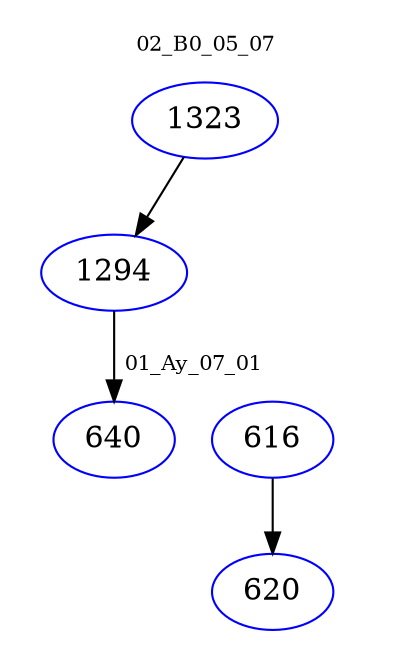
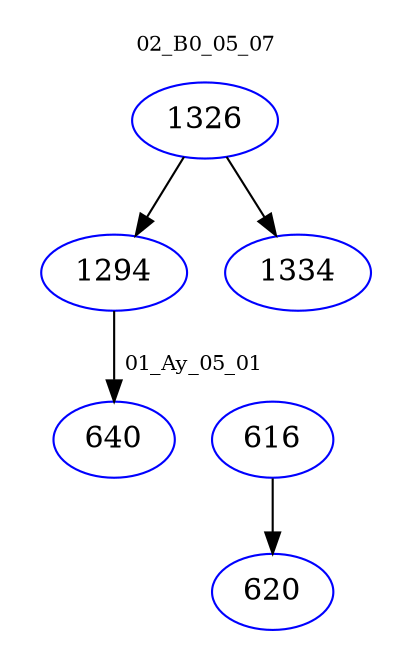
(205, 120) -> (205, 120)
none -> (298, 273)
(193, 365) -> (193, 365)
